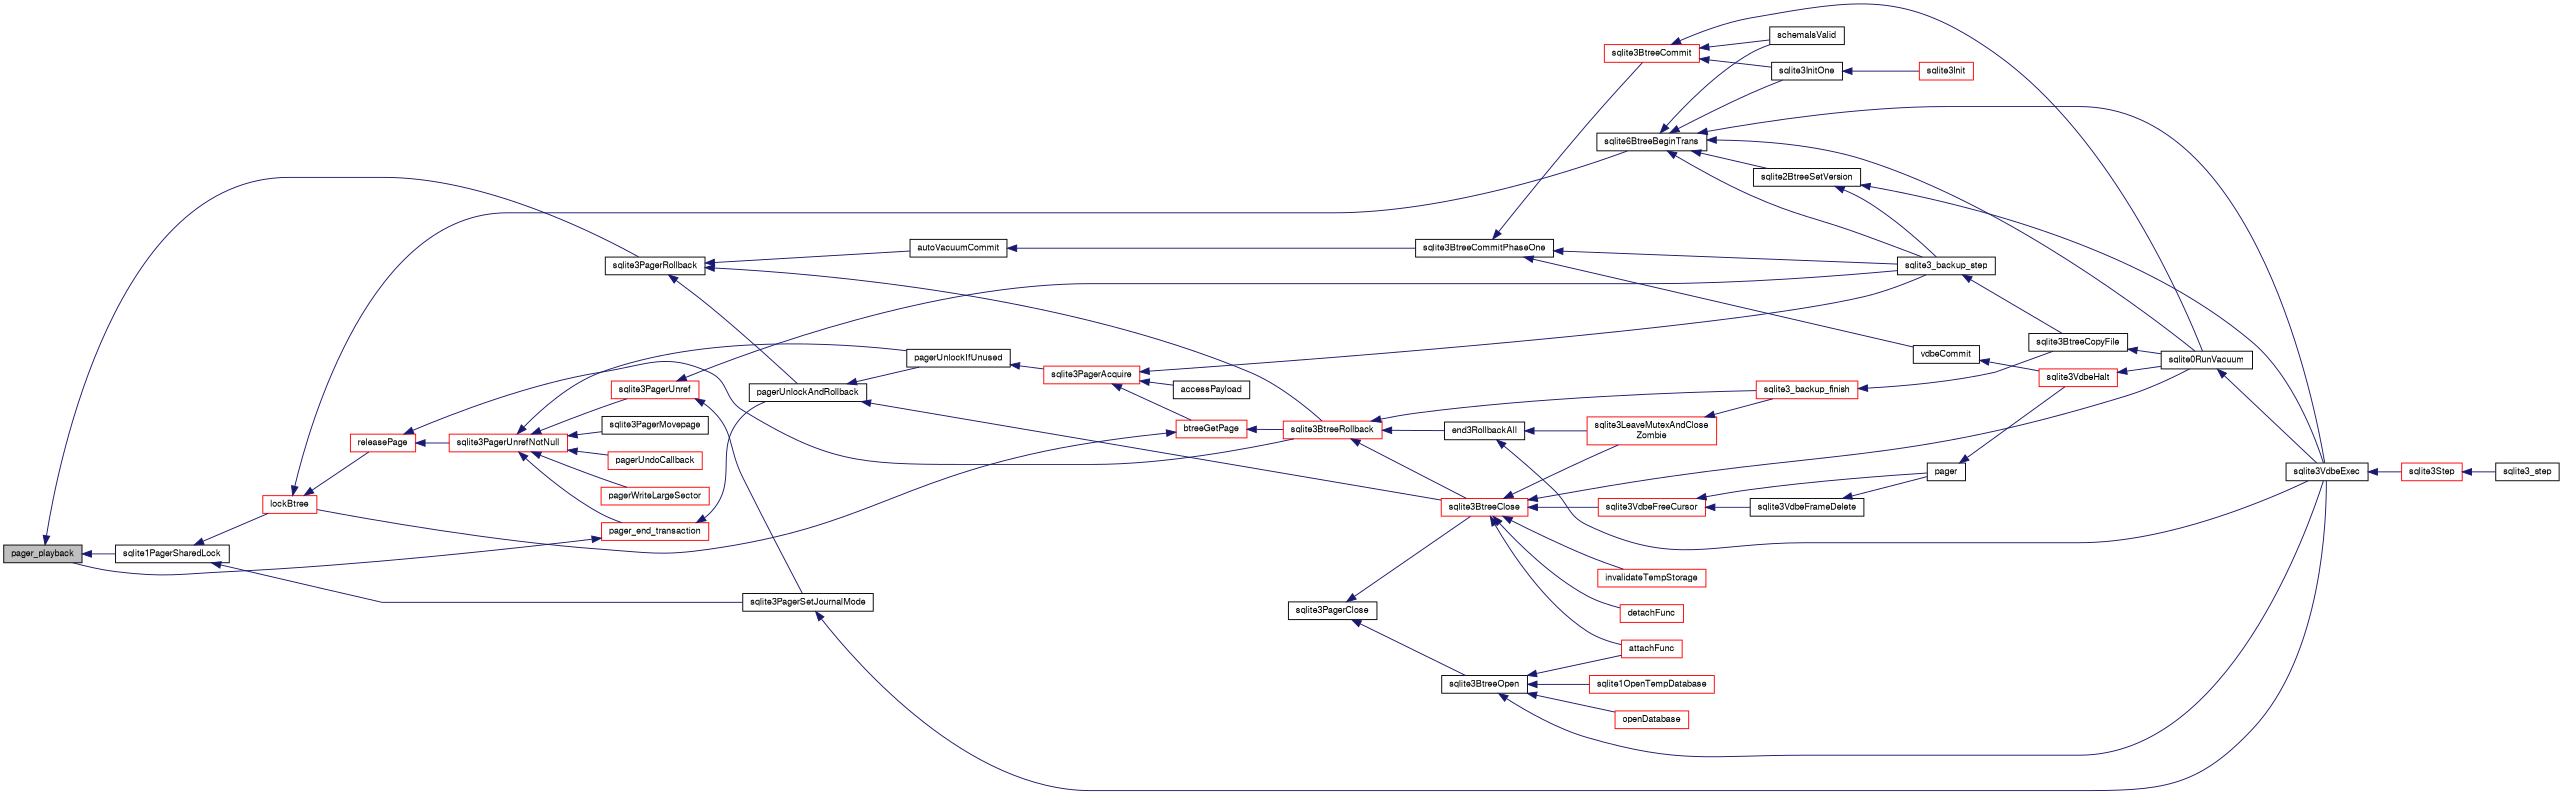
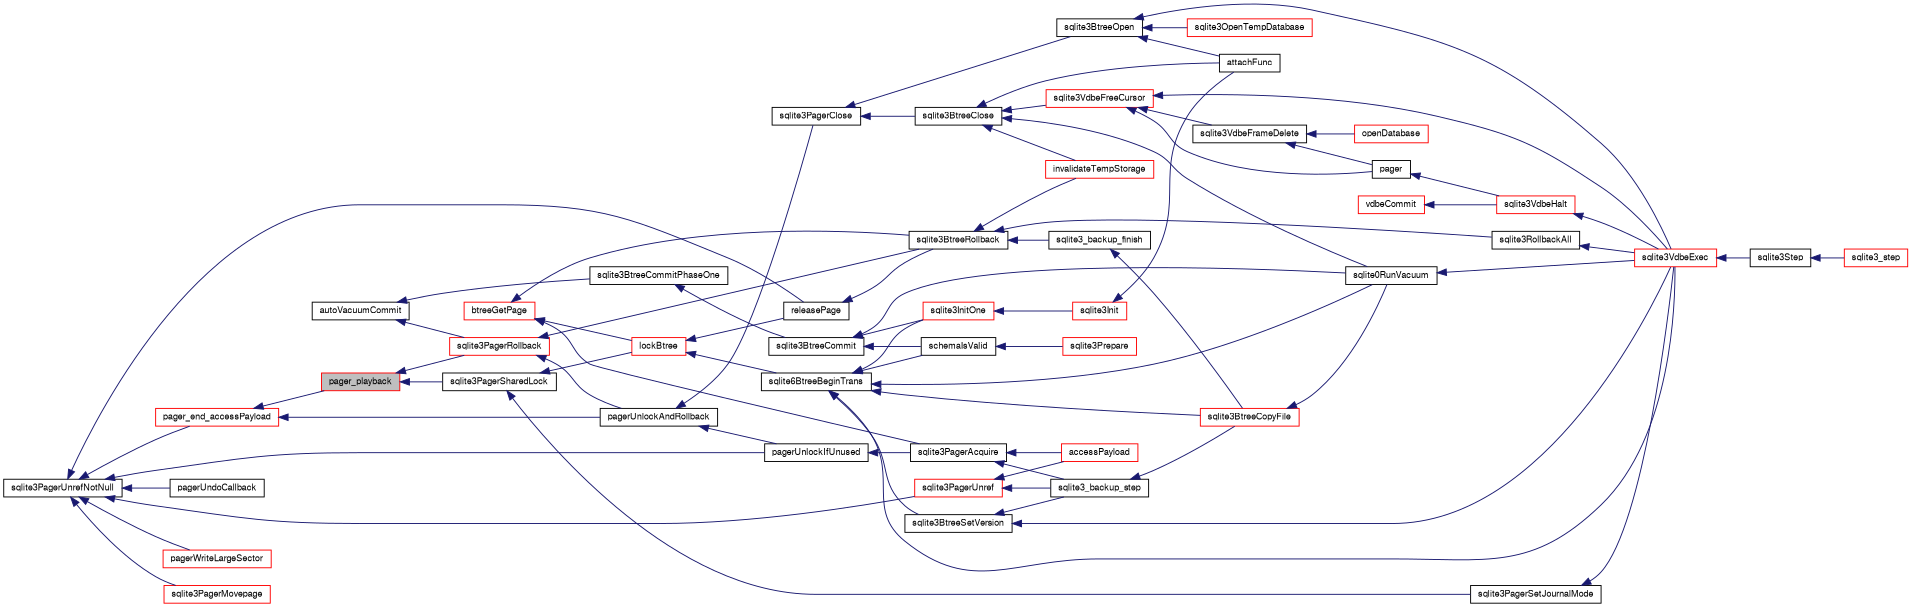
(1652, 53) -> (816, 346)
(1807, 71) -> (959, 311)
none -> (1435, 116)
(1807, 177) -> (959, 524)
none -> (1170, 180)
(1796, 213) -> (1040, 406)
(812, 257) -> (435, 330)
(1730, 258) -> none
(655, 266) -> (500, 346)
(1723, 303) -> none
(2078, 342) -> (1250, 417)
none -> (1100, 346)
(1946, 354) -> (1391, 205)
(2144, 369) -> (1621, 231)
(1092, 375) -> (959, 453)
(1212, 390) -> (1100, 453)
(1807, 390) -> (1100, 240)
(1156, 404) -> (724, 398)
(655, 425) -> (217, 594)
(1333, 430) -> (959, 240)
(1485, 431) -> (1536, 240)
(1652, 431) -> none
(383, 443) -> (816, 311)
(437, 443) -> (386, 205)
(508, 443) -> (63, 488)
(1156, 452) -> (770, 268)
(655, 461) -> (217, 488)
(1413, 471) -> (1028, 201)
(2327, 472) -> (1676, 258)
(2432, 472) -> (1780, 258)
(2527, 472) -> (1876, 258)
(753, 497) -> (1041, 467)
(1485, 507) -> (959, 116)
(655, 532) -> (217, 417)
(43, 554) -> (361, 382)
(172, 554) -> (500, 382)
(1652, 614) -> none
(1652, 649) -> (1250, 63)
(1652, 684) -> (1250, 28)
(1576, 704) -> (1335, 134)
